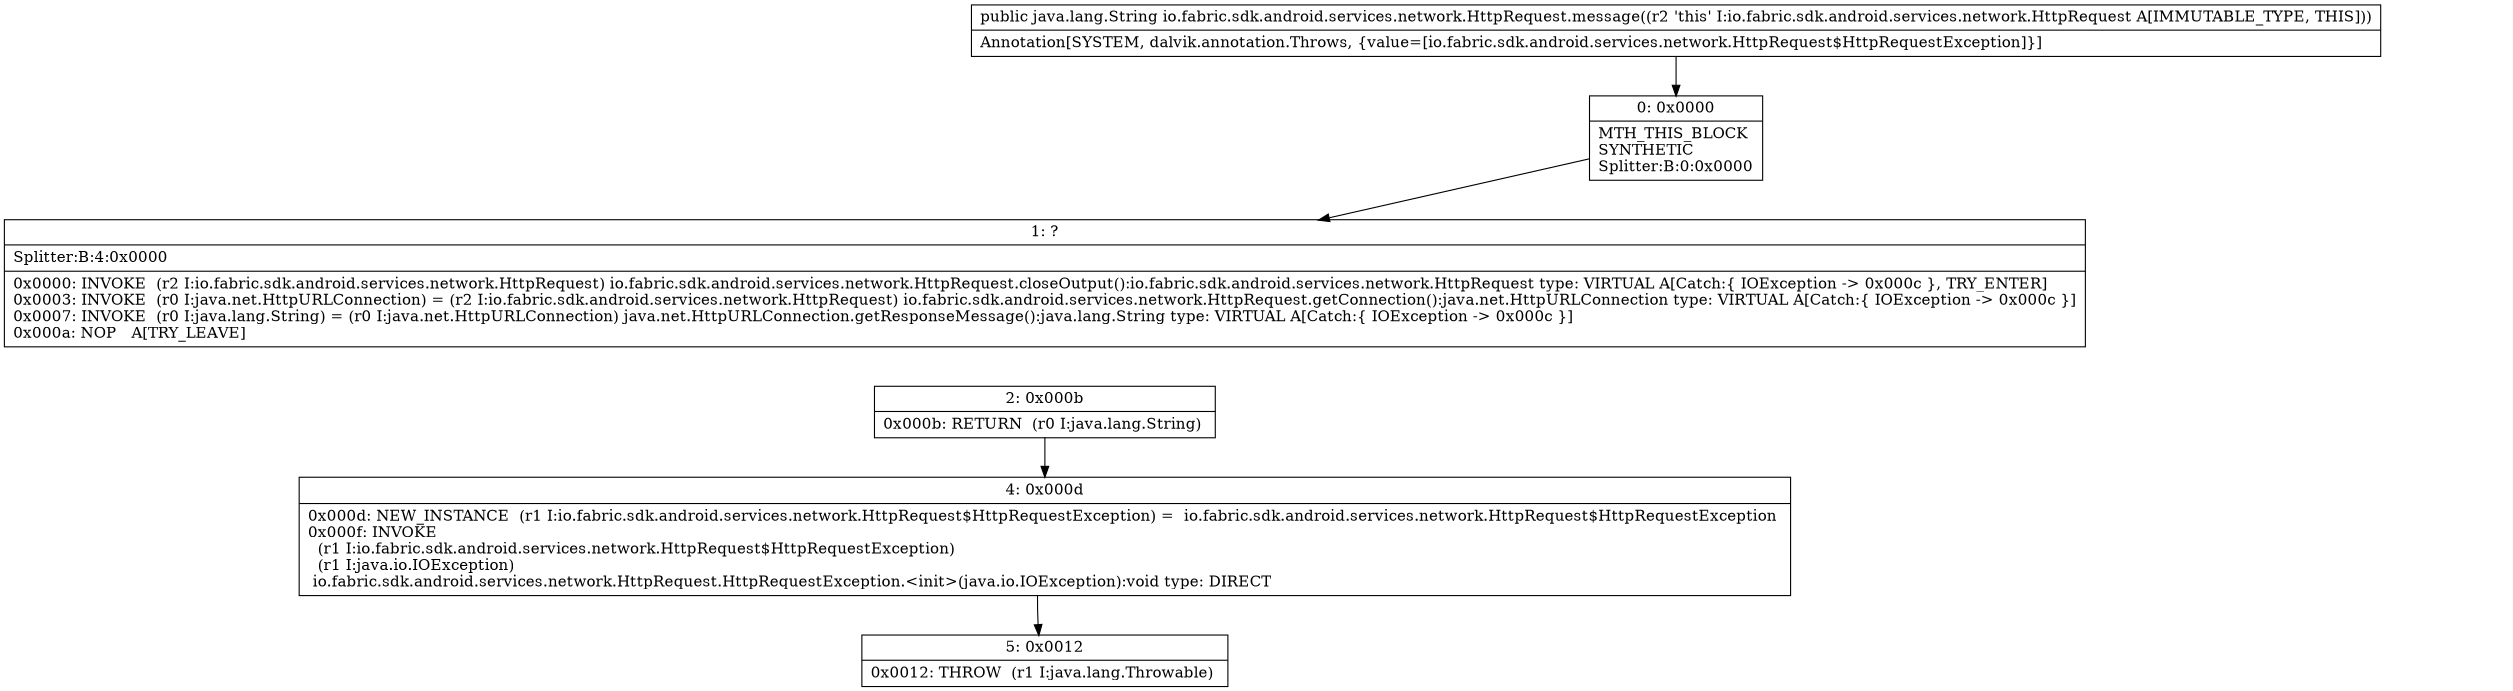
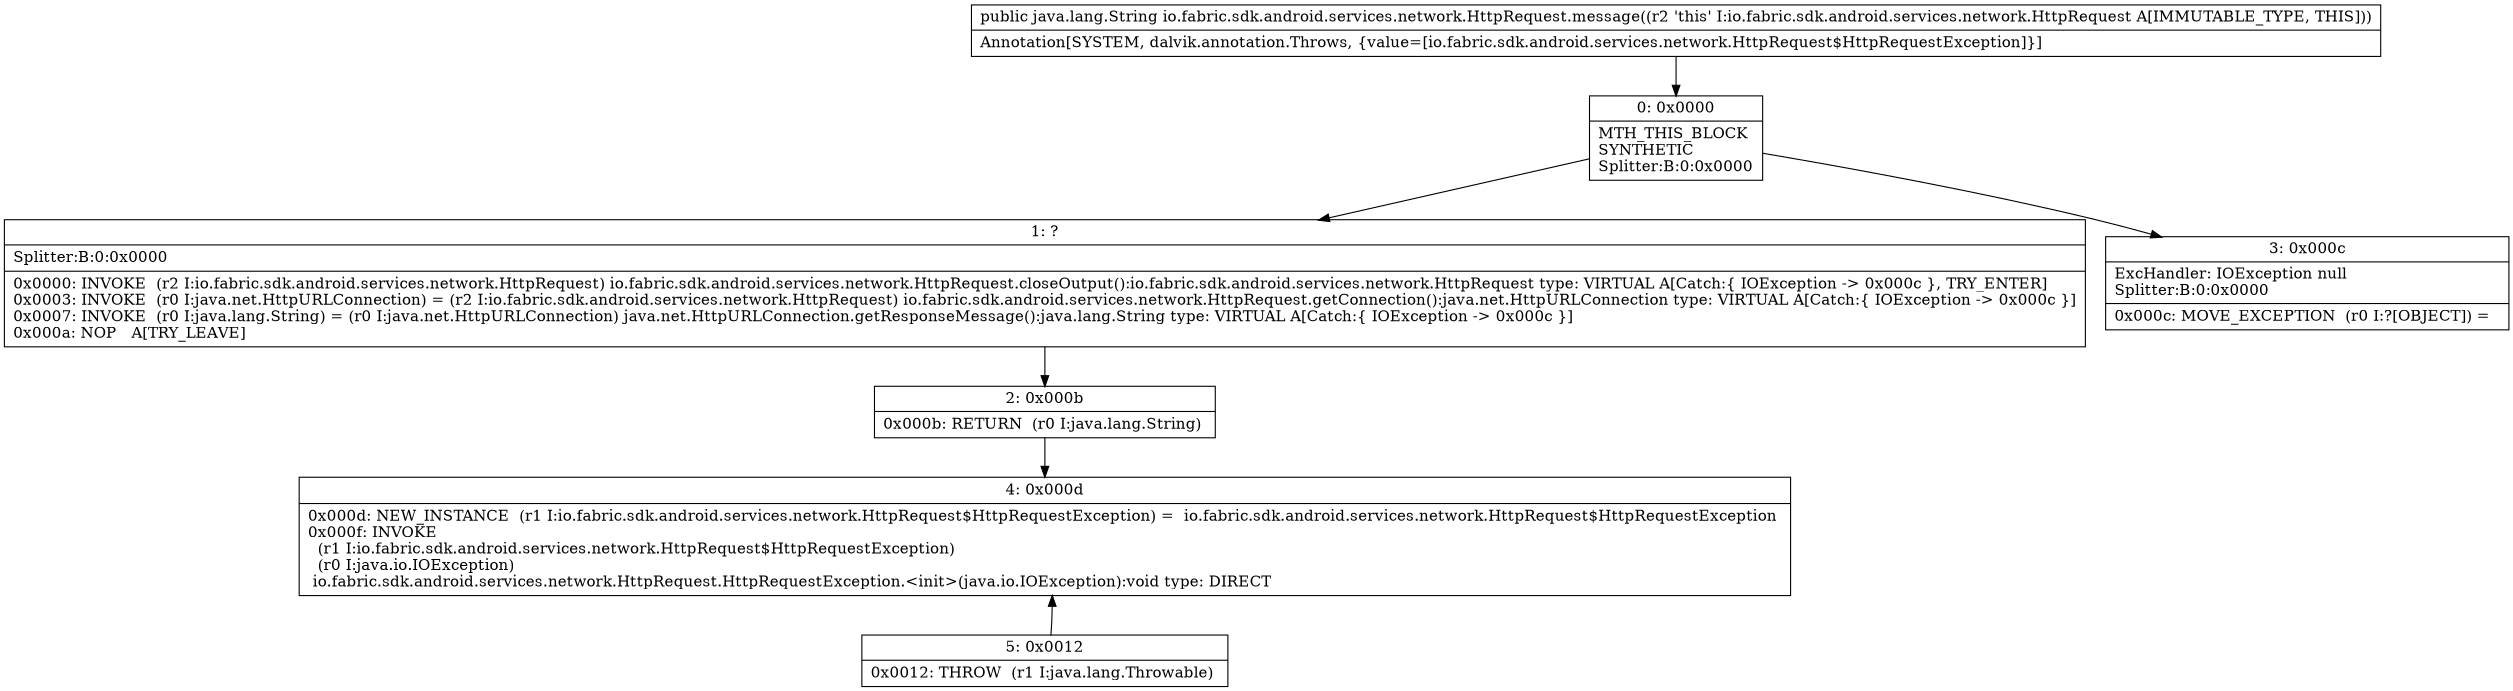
(91, 258) -> (91, 258)
none -> (2307, 283)
none -> (1045, 361)
(411, 565) -> (411, 565)
(1038, 610) -> (1052, 621)
